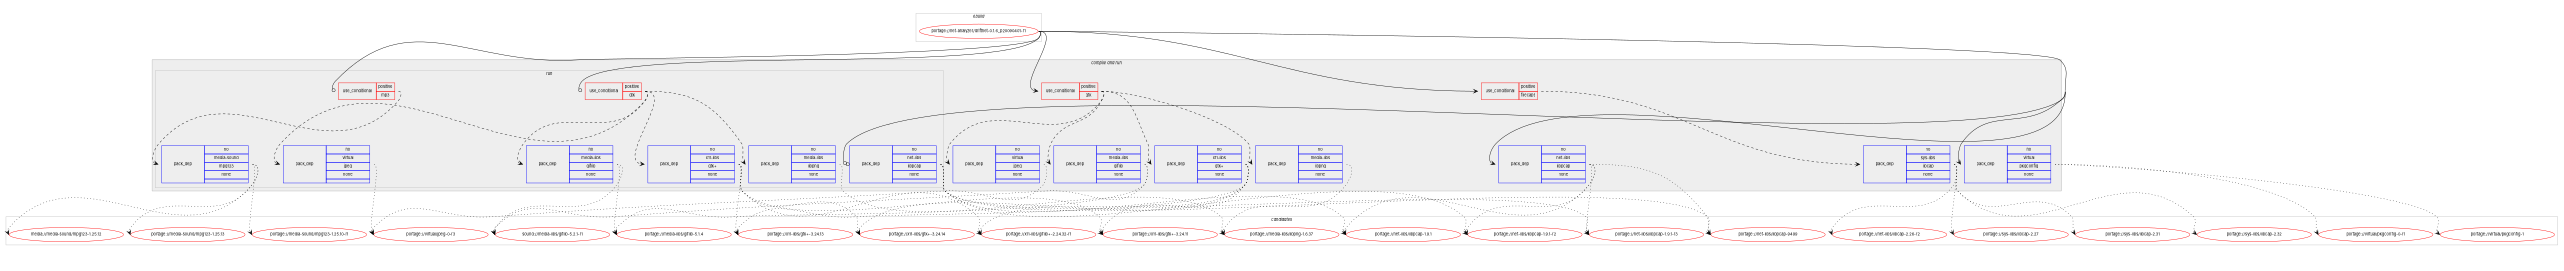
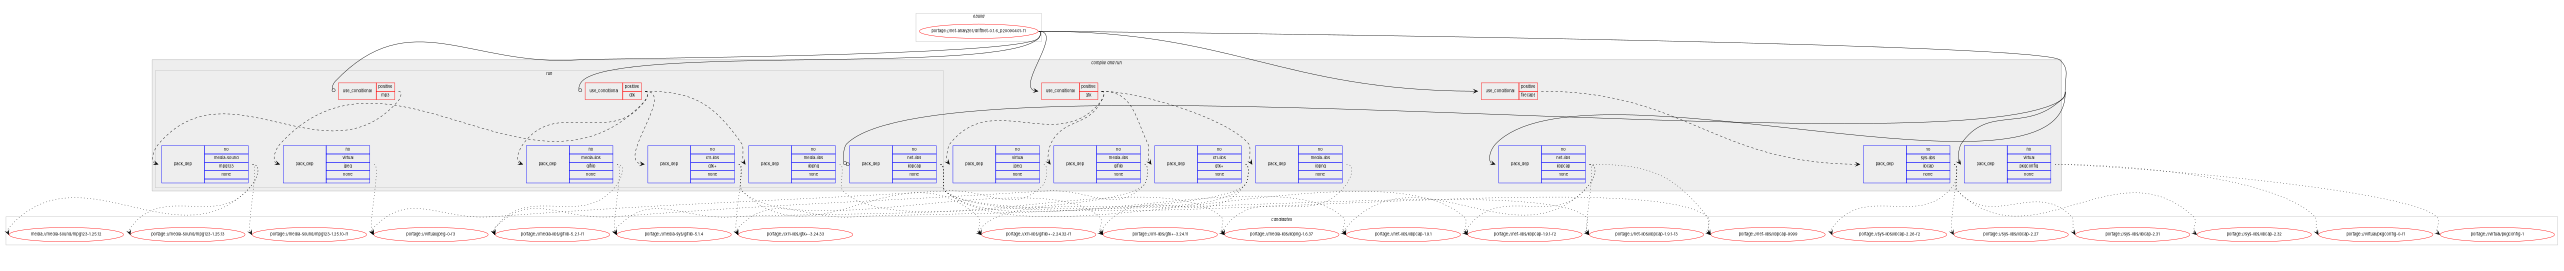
(553, 235) -> (553, 235)
(674, 235) -> (674, 235)
(796, 235) -> (796, 235)
(917, 235) -> none
(1768, 235) -> (1768, 235)
(1890, 235) -> (1890, 235)
